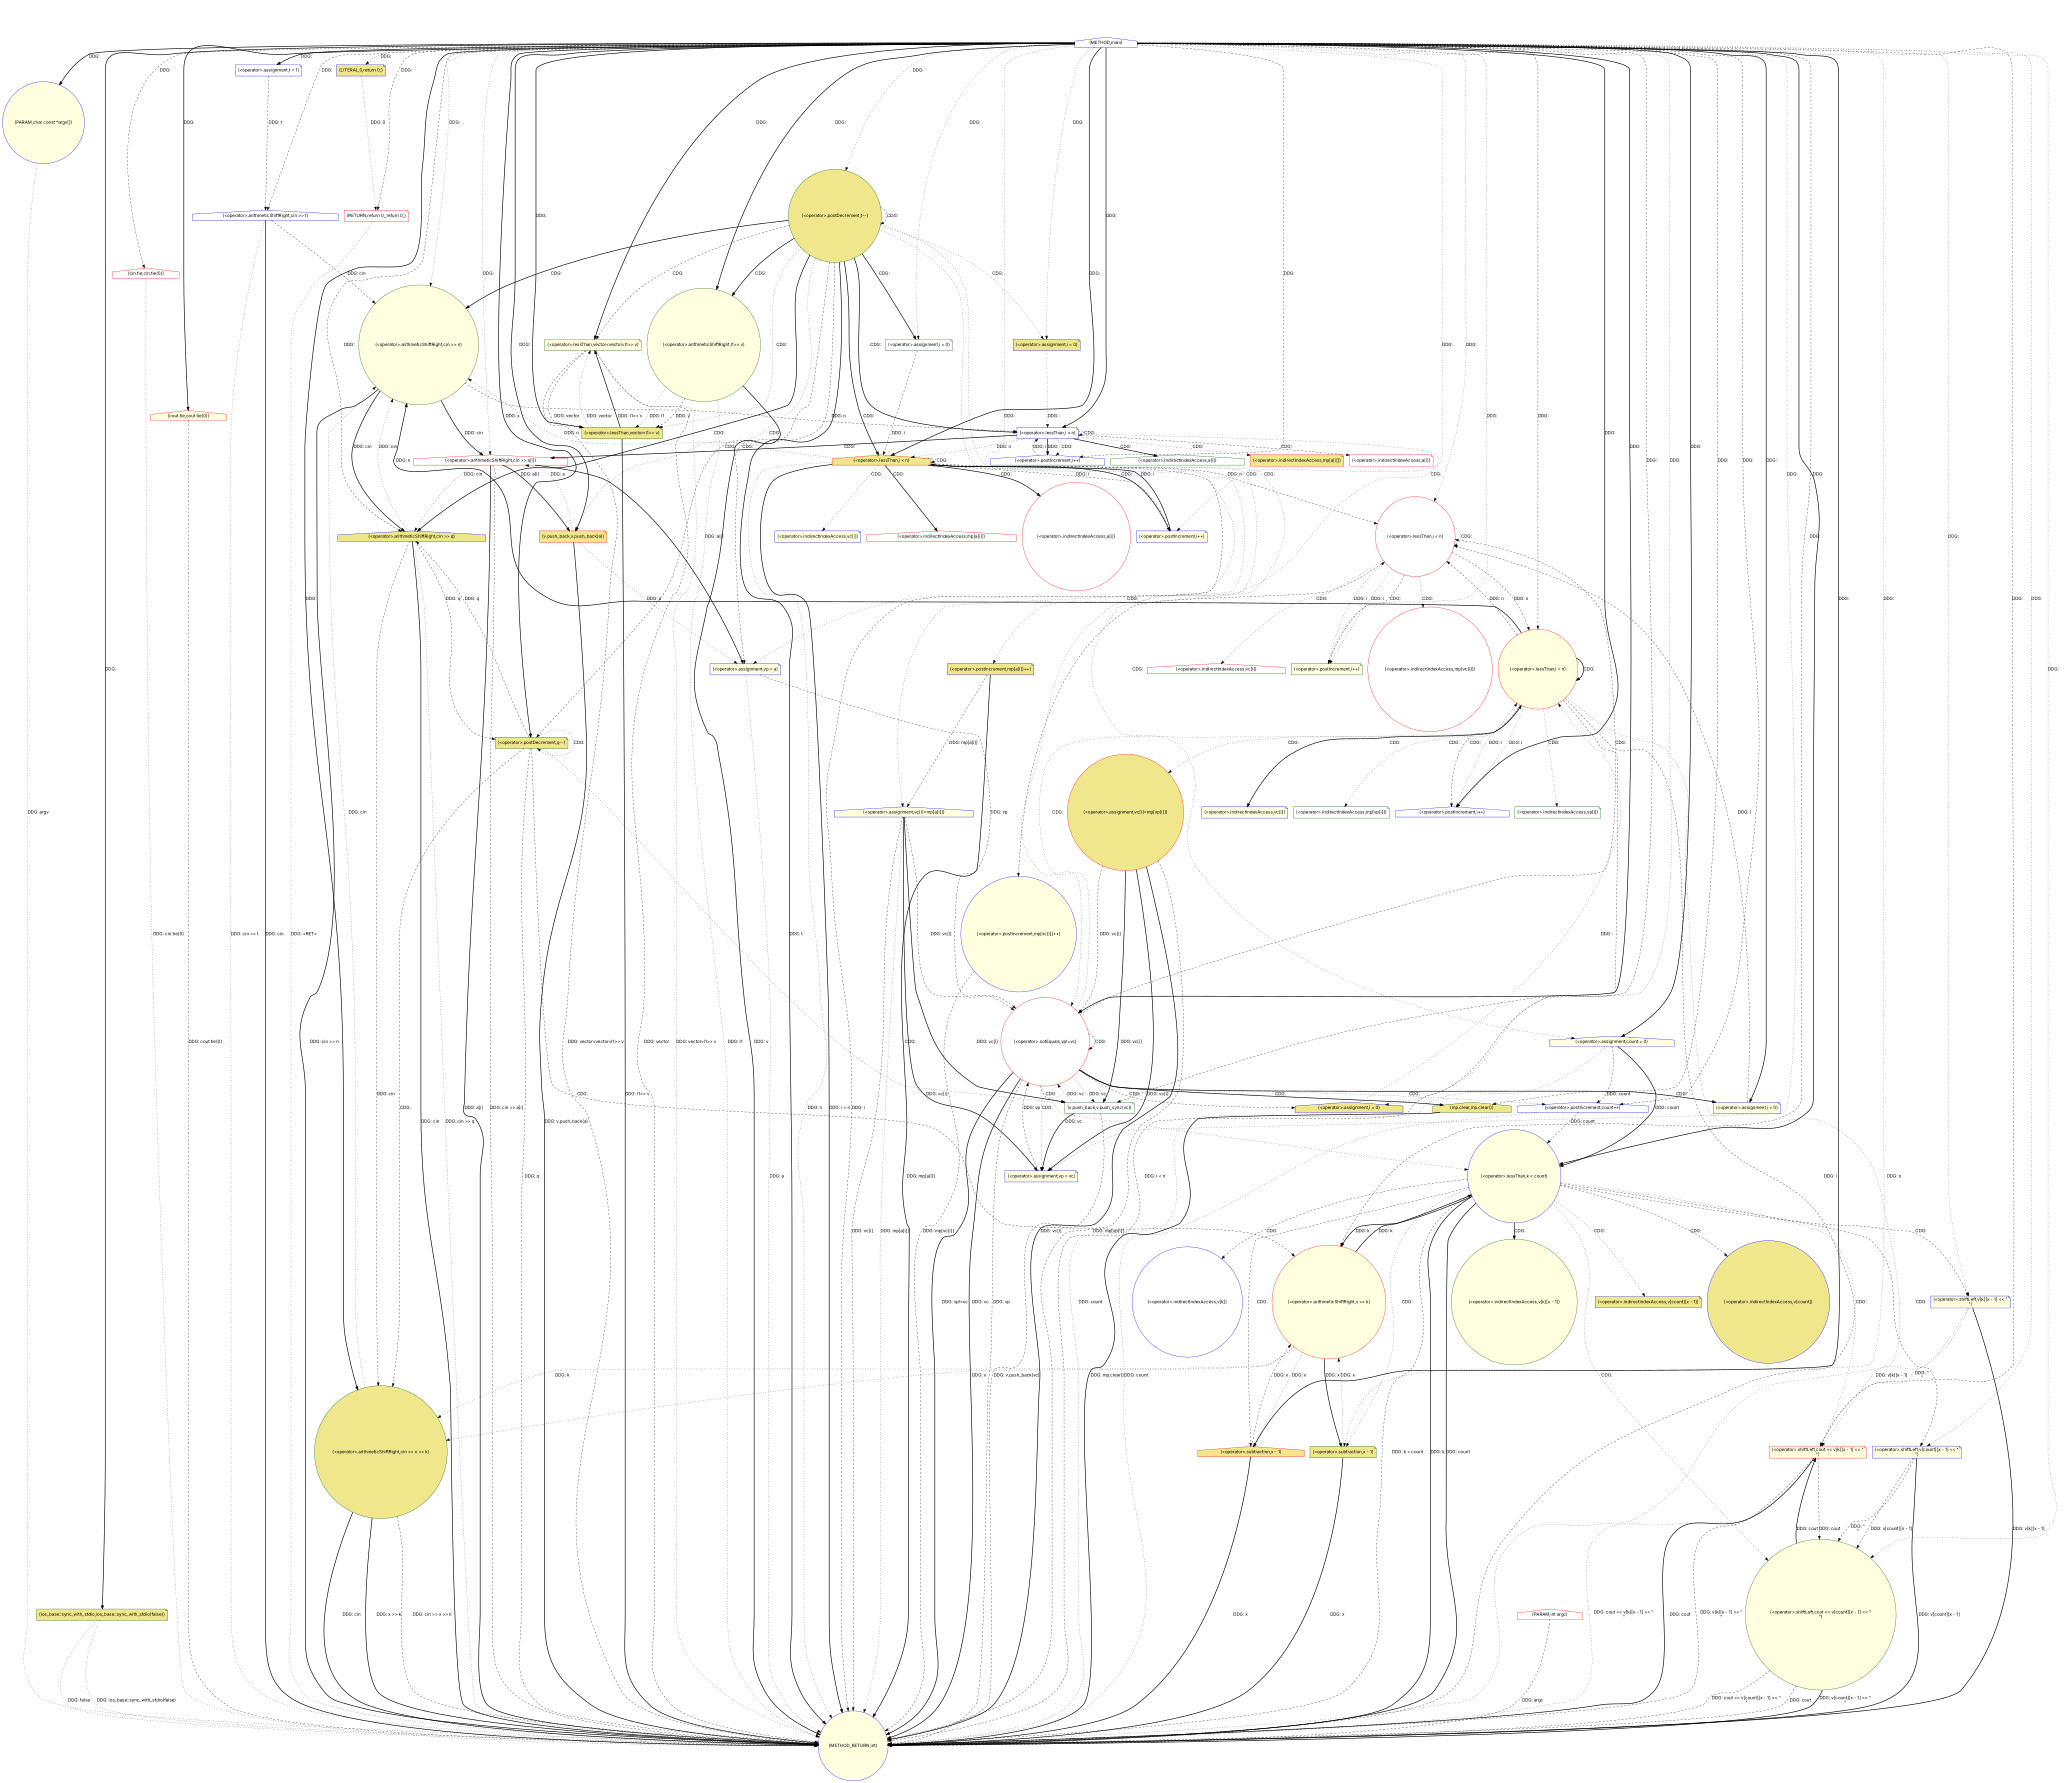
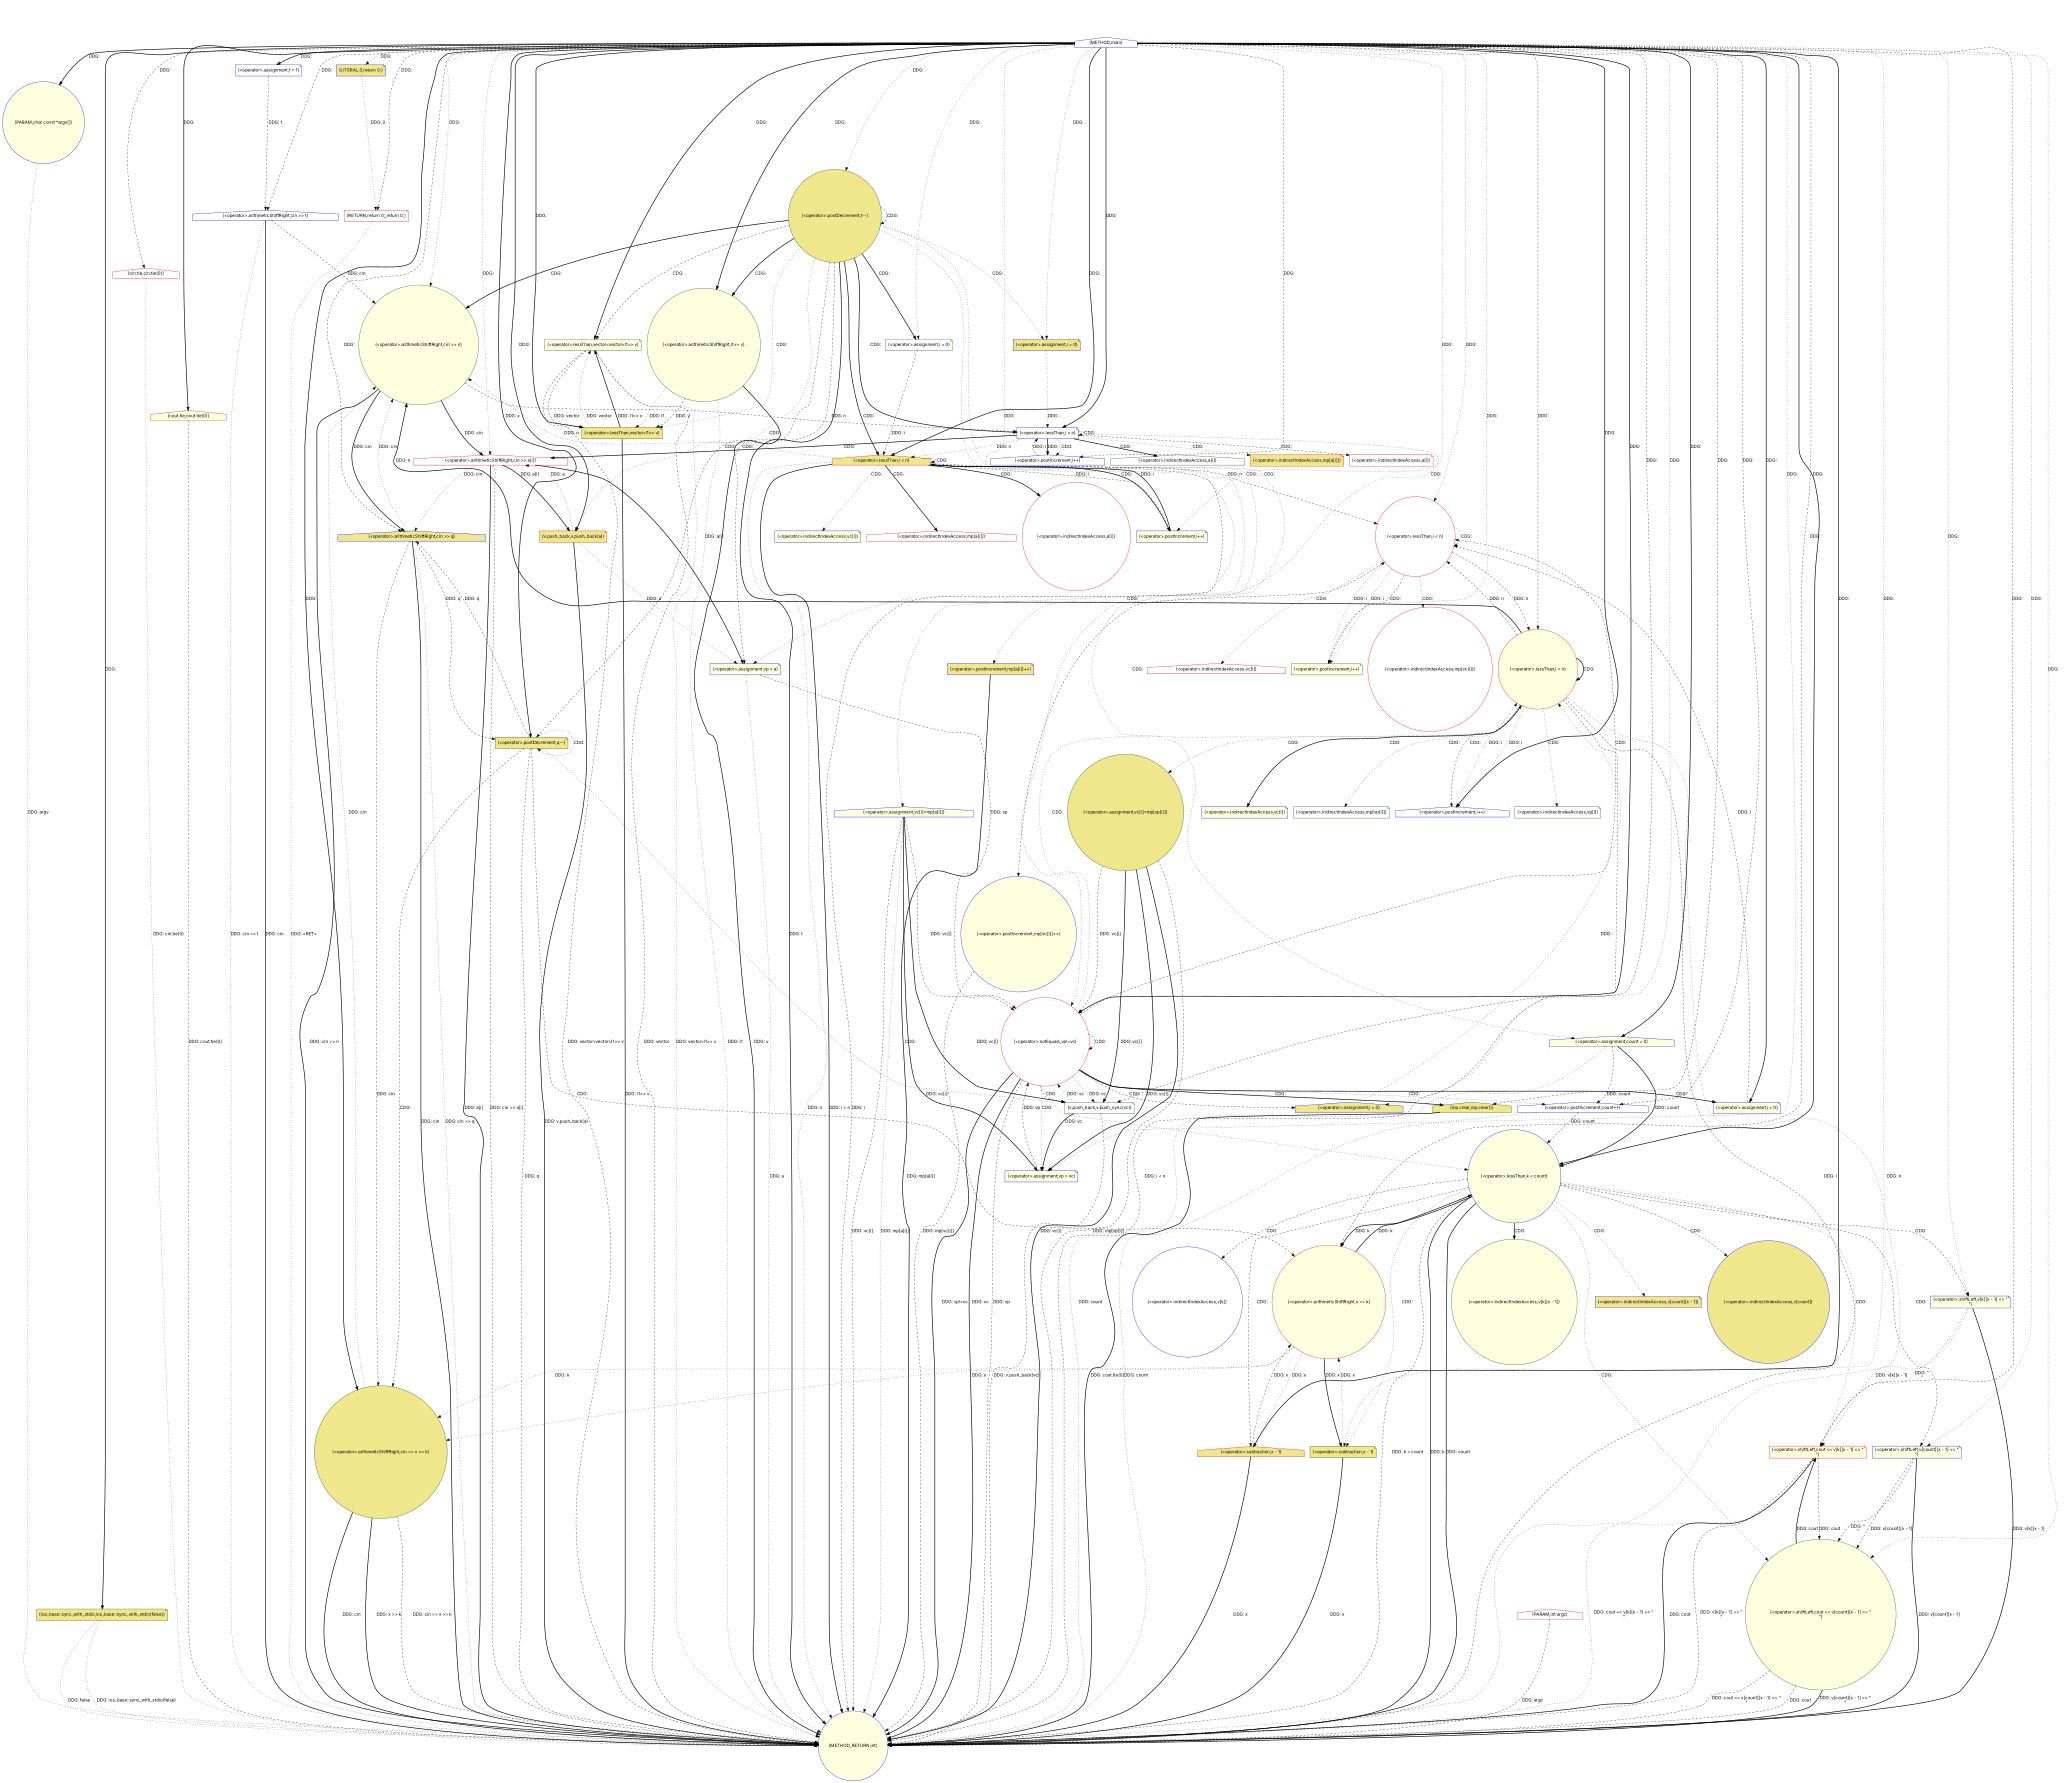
(673, 439) -> none
(948, 739) -> none
(1126, 812) -> (1126, 812)
(1108, 1375) -> (1108, 1375)
